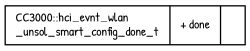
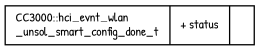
(195, 25) -> (200, 25)
